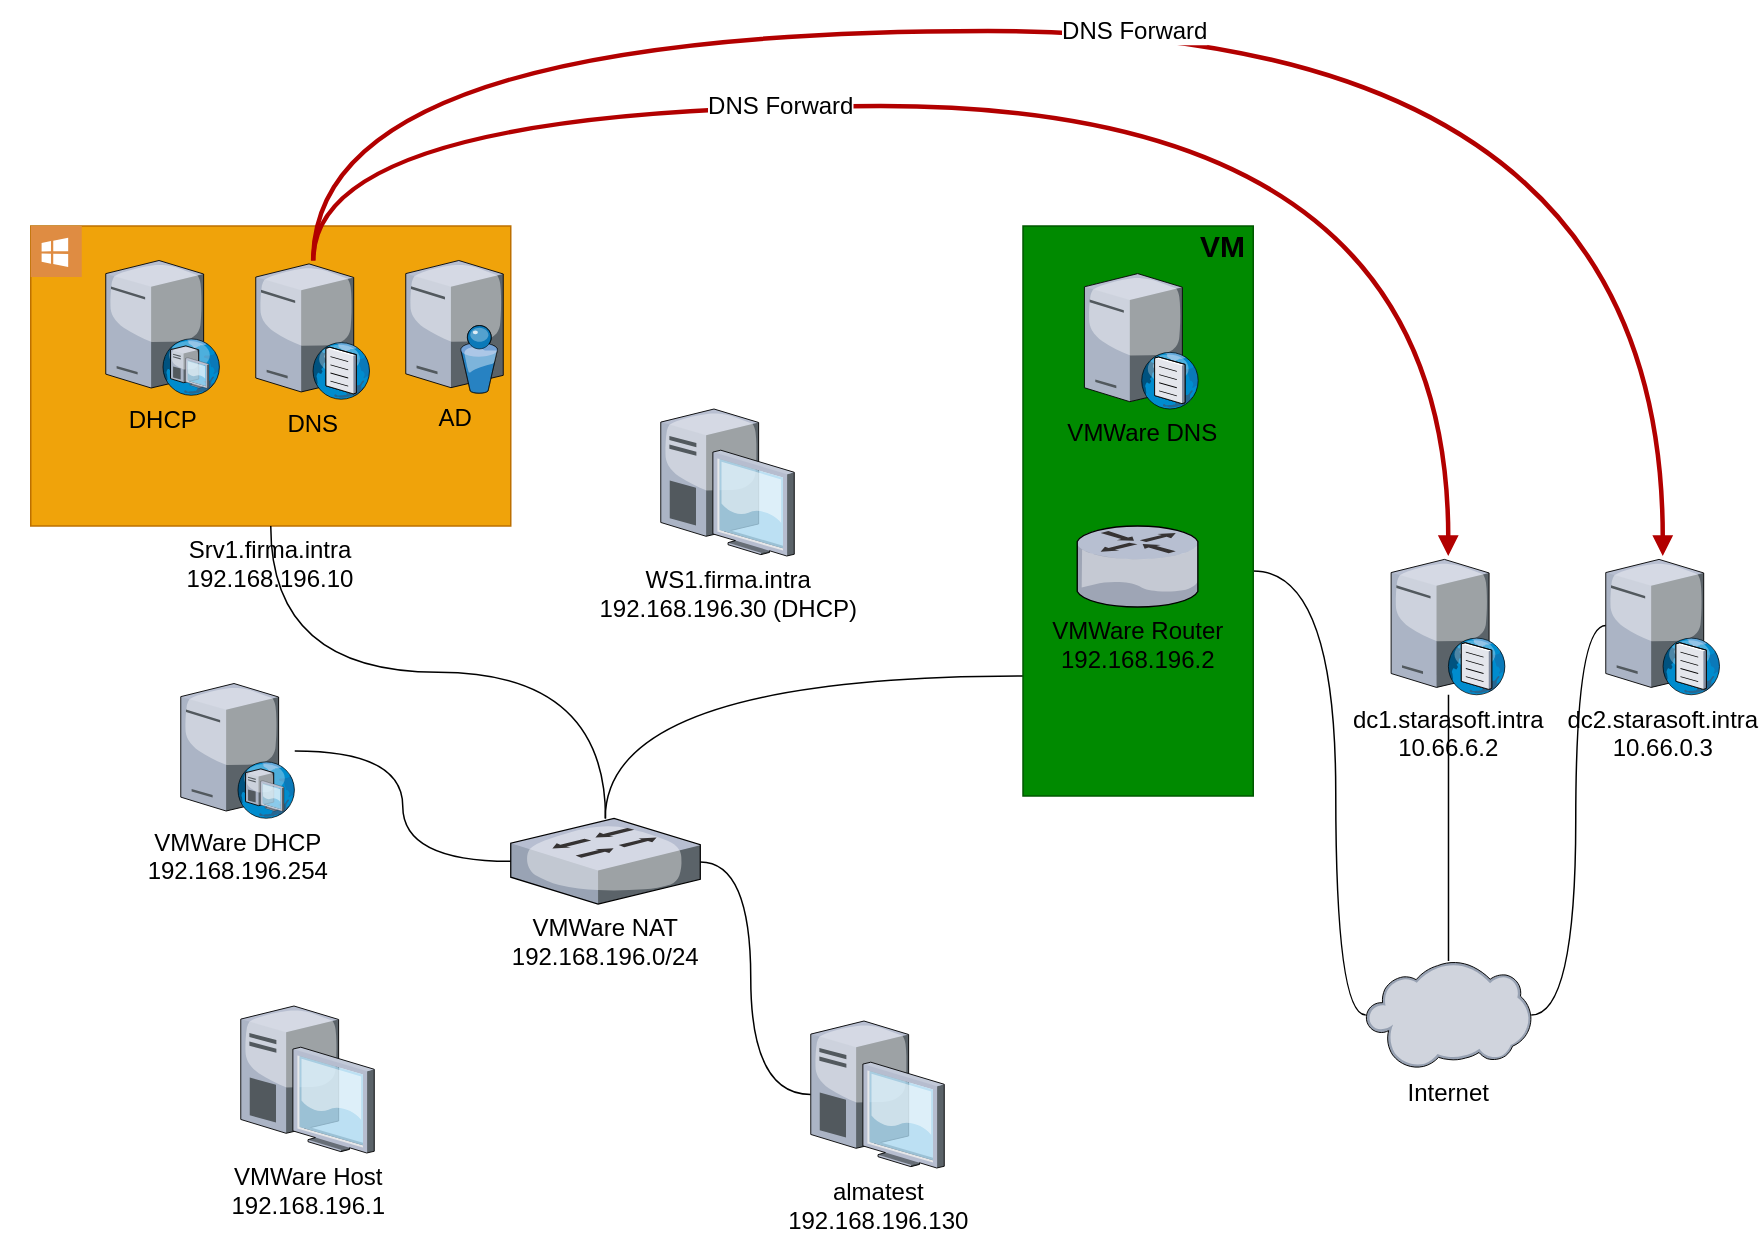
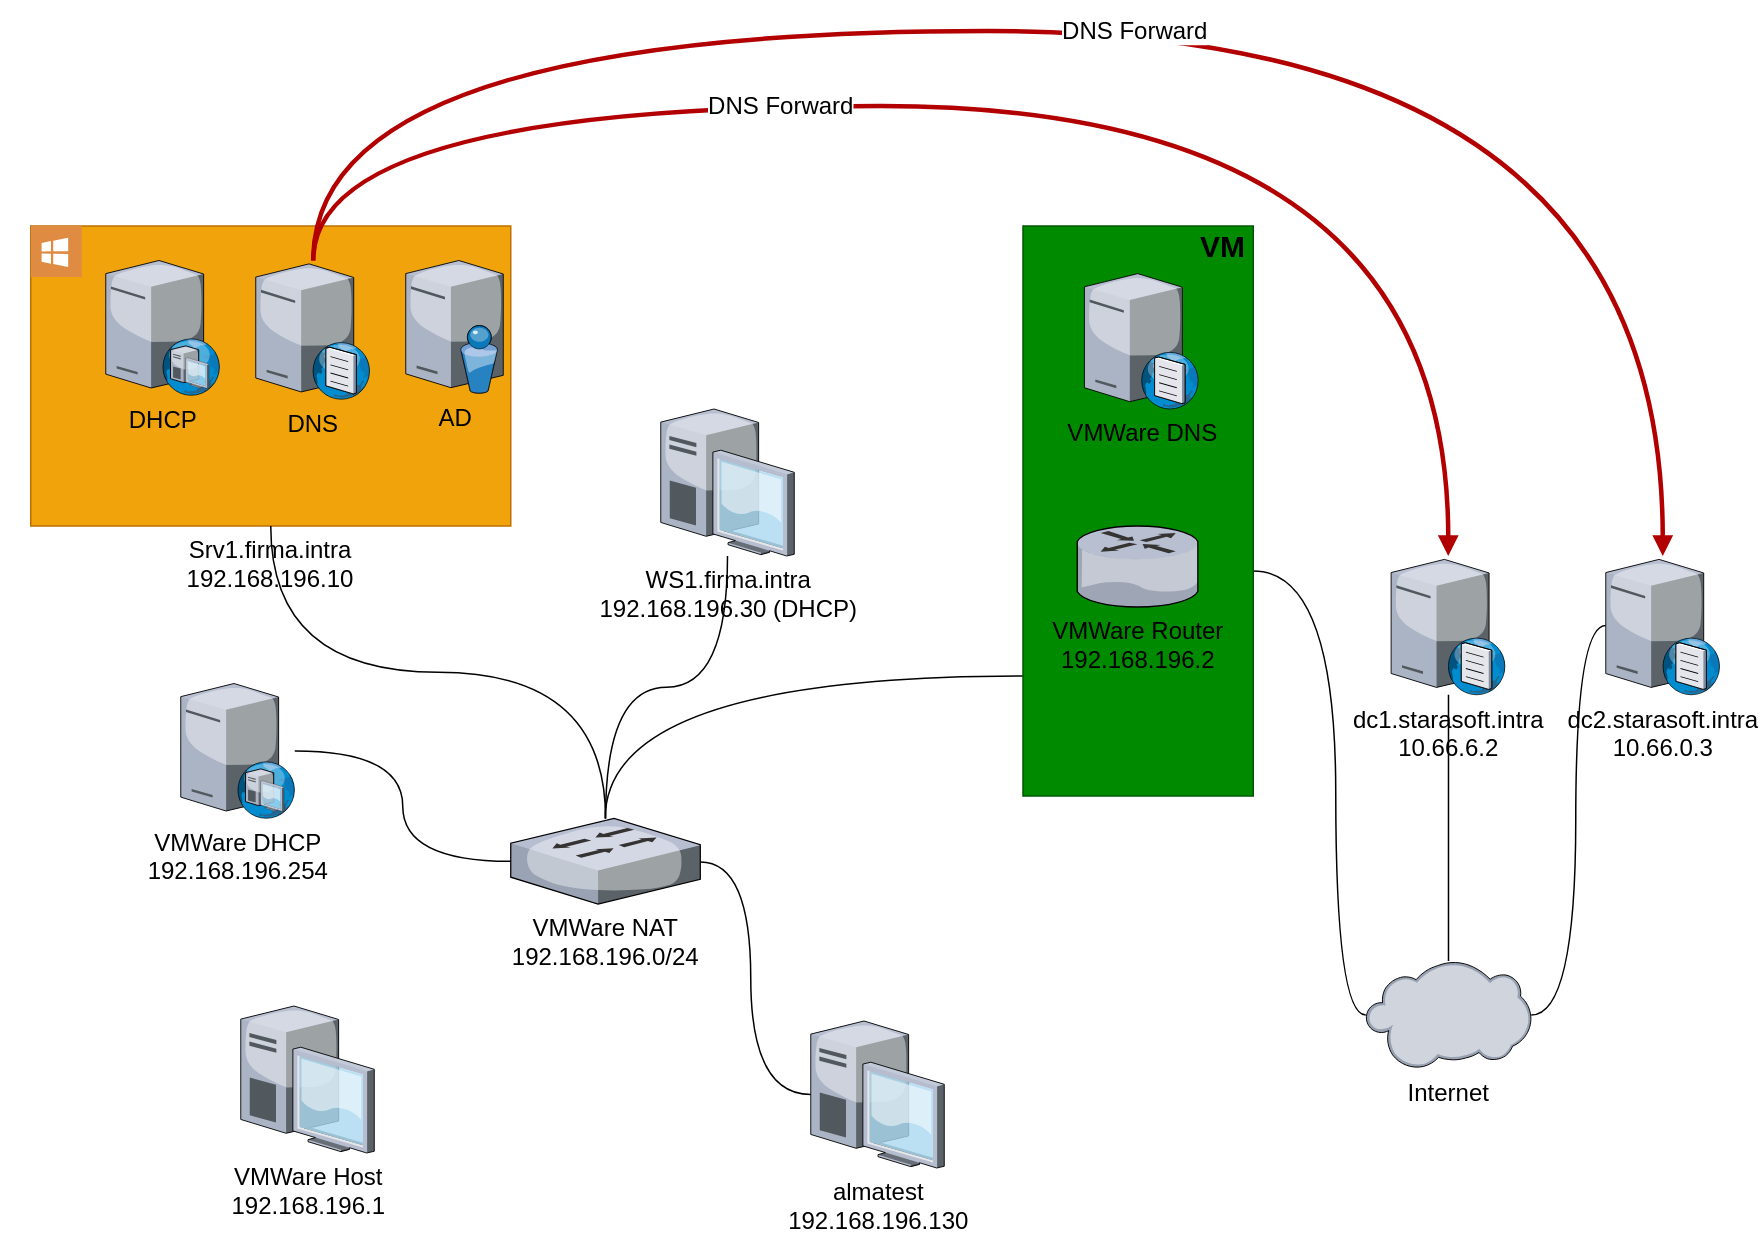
none -> (662, 687)
